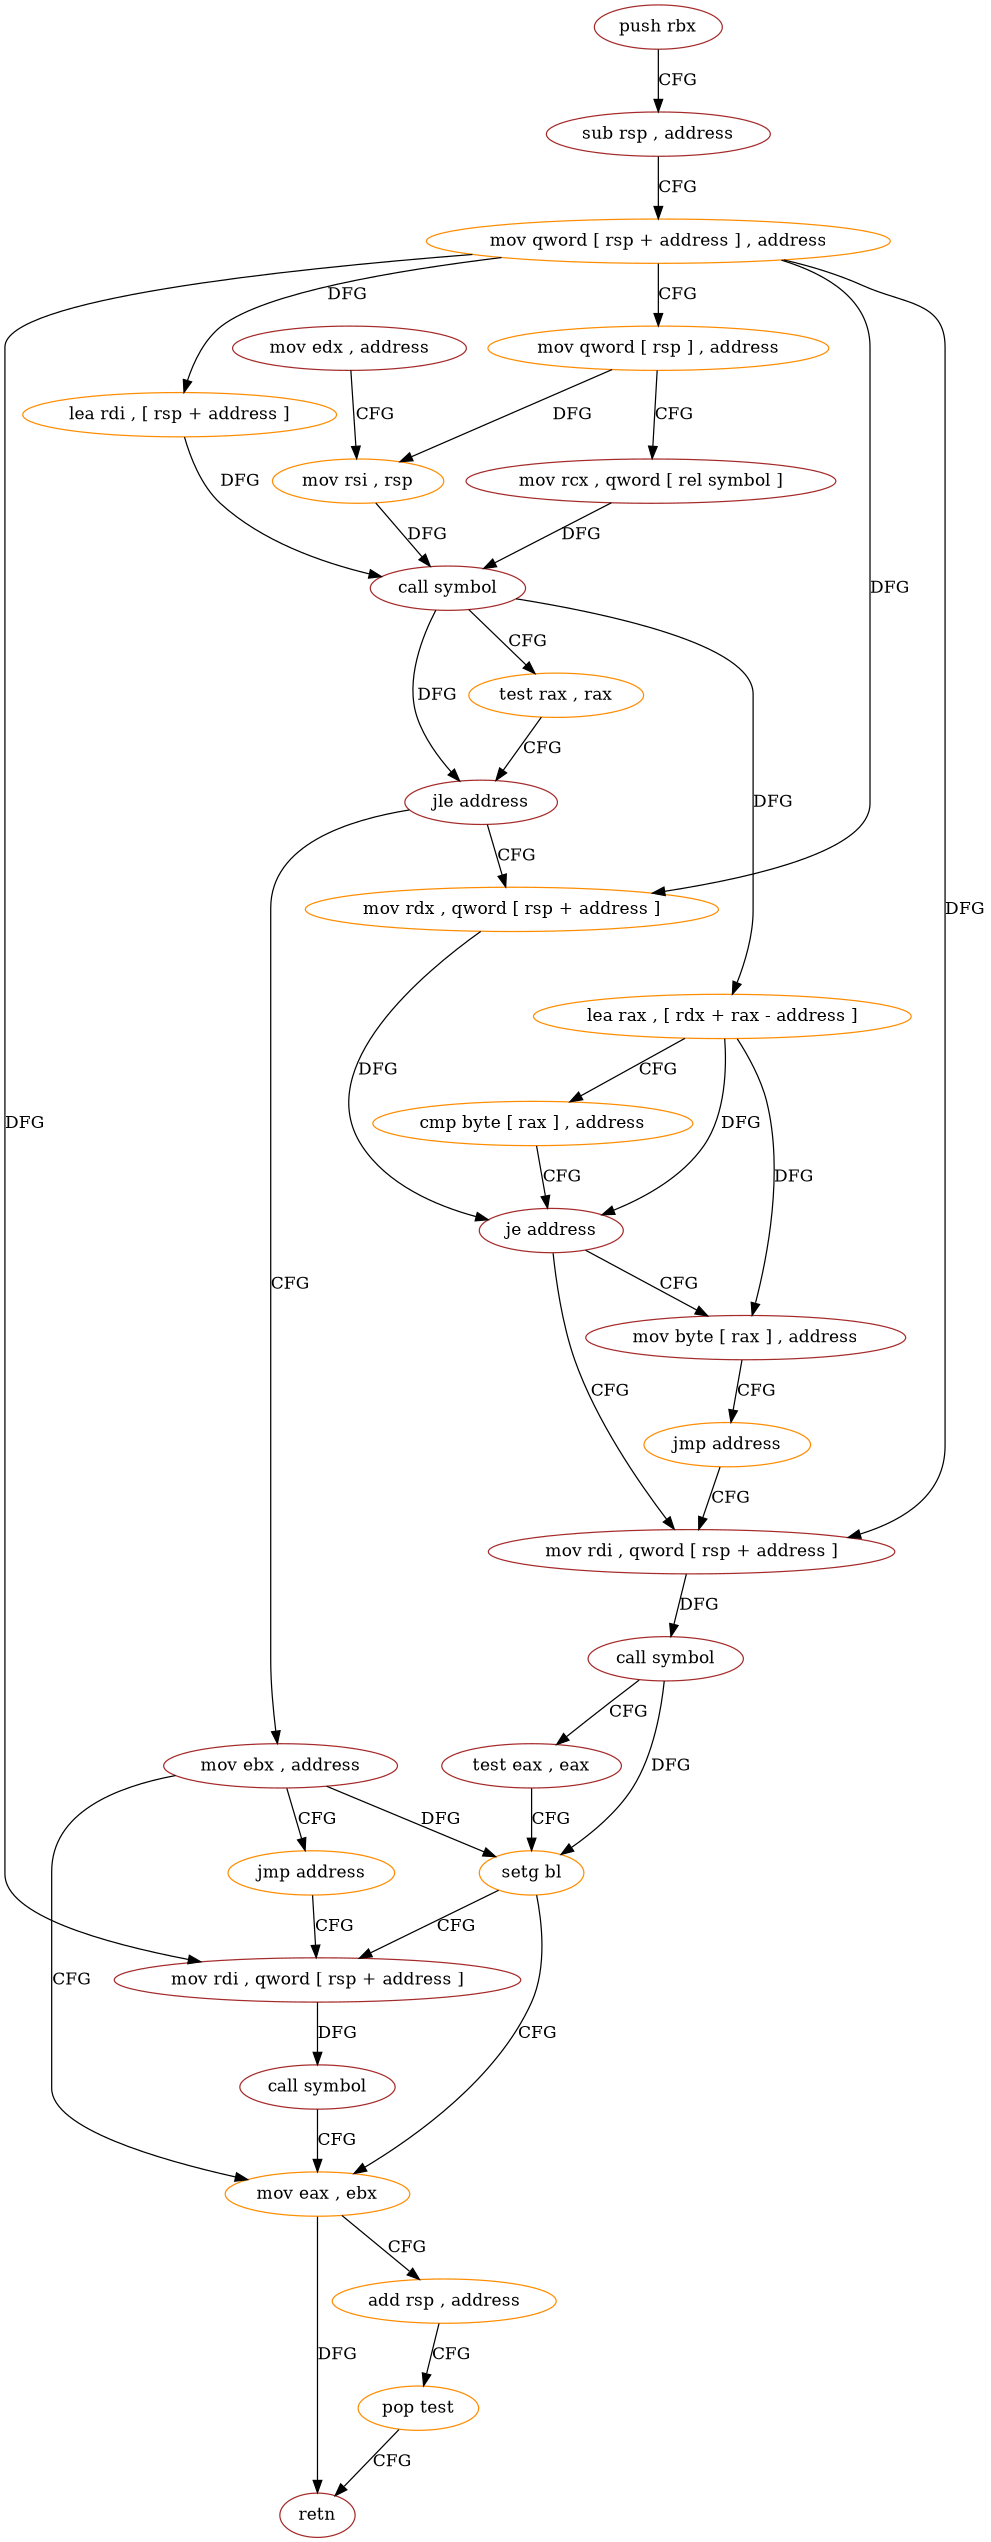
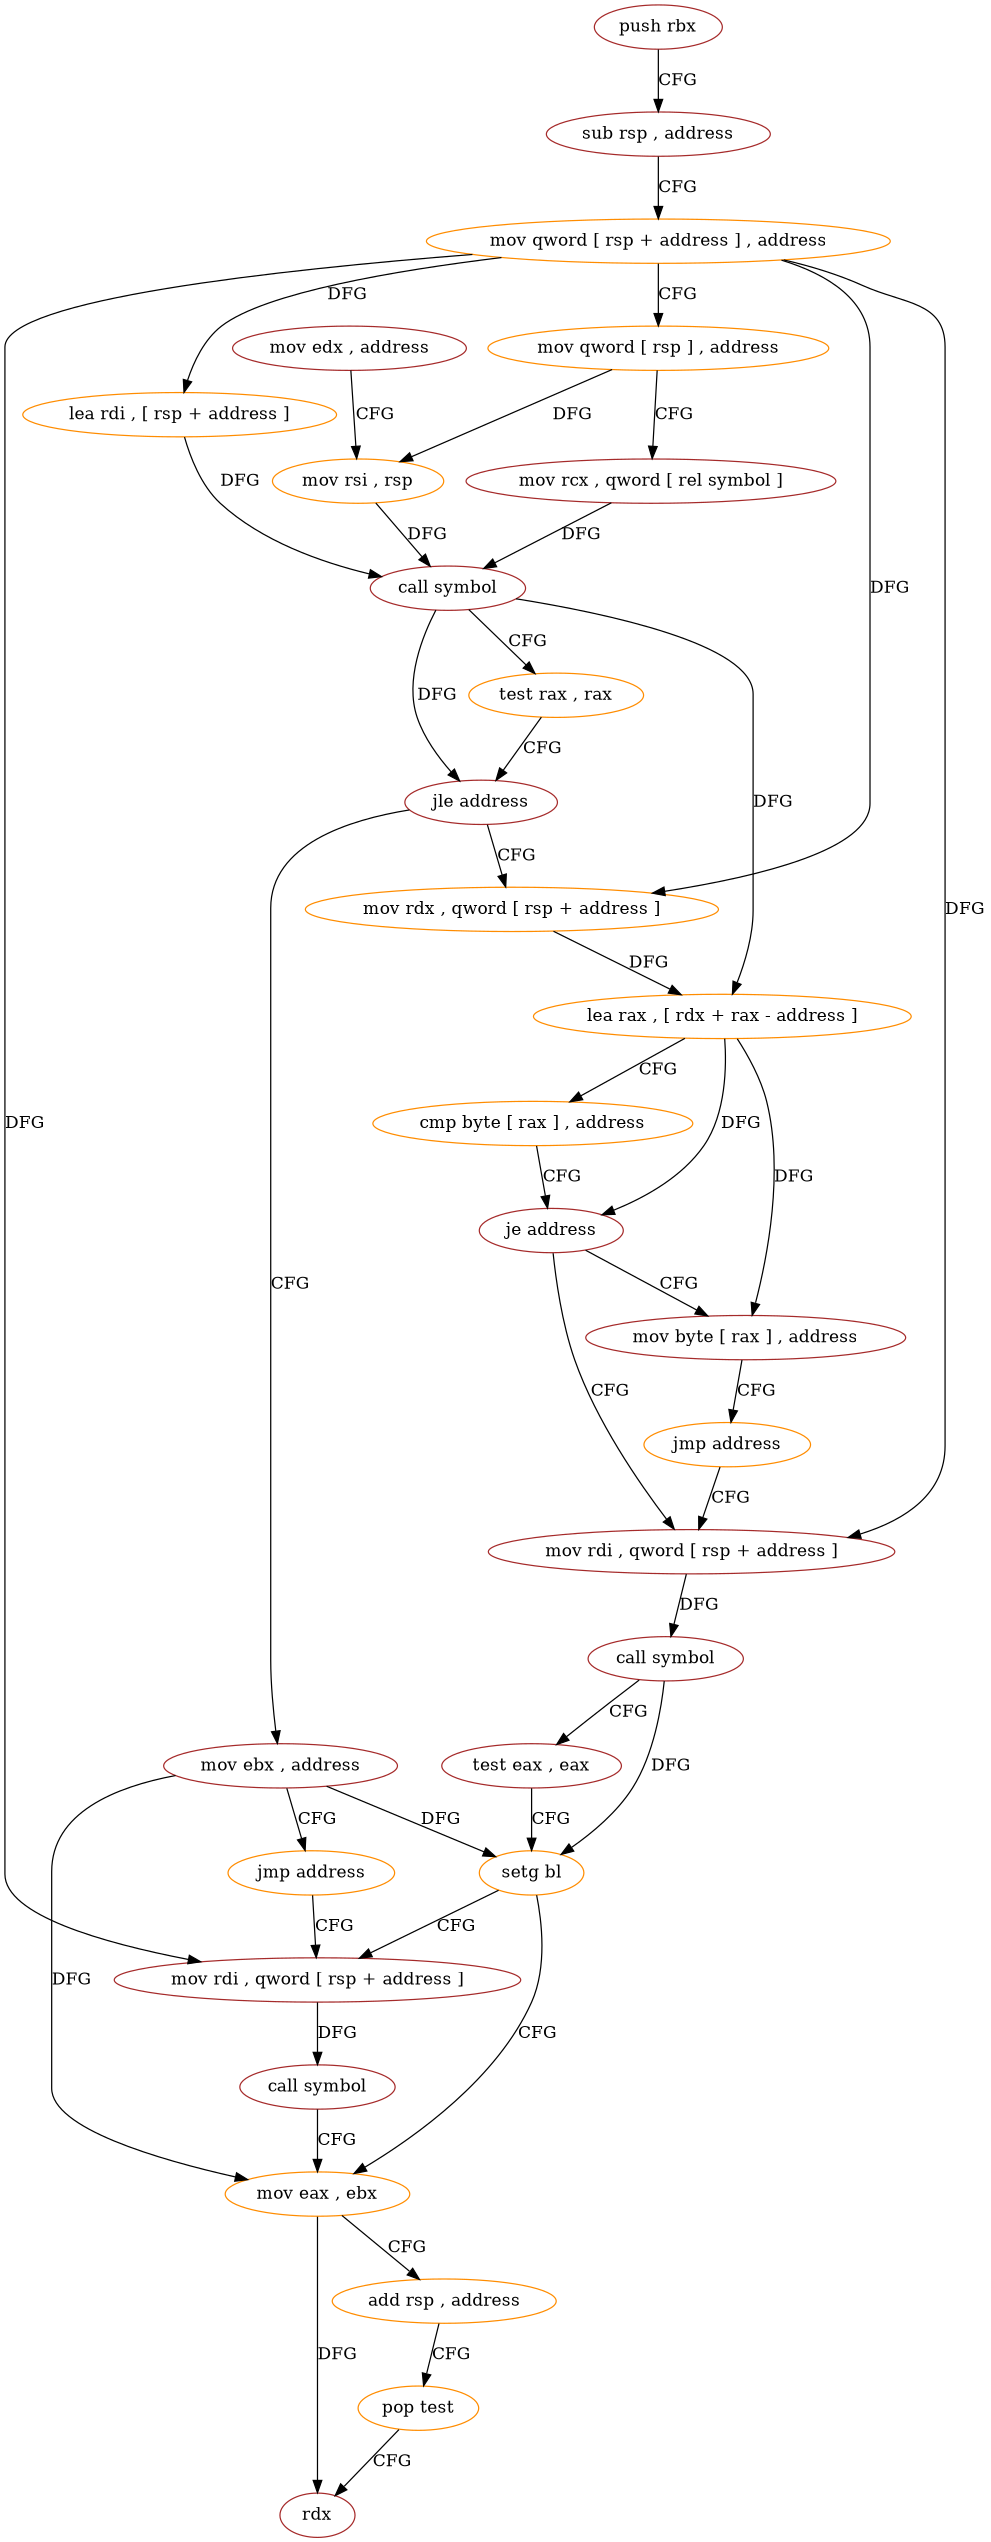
(351, 1083) -> (612, 960)
(72, 1980) -> (72, 1980)
(317, 2515) -> (317, 2515)
